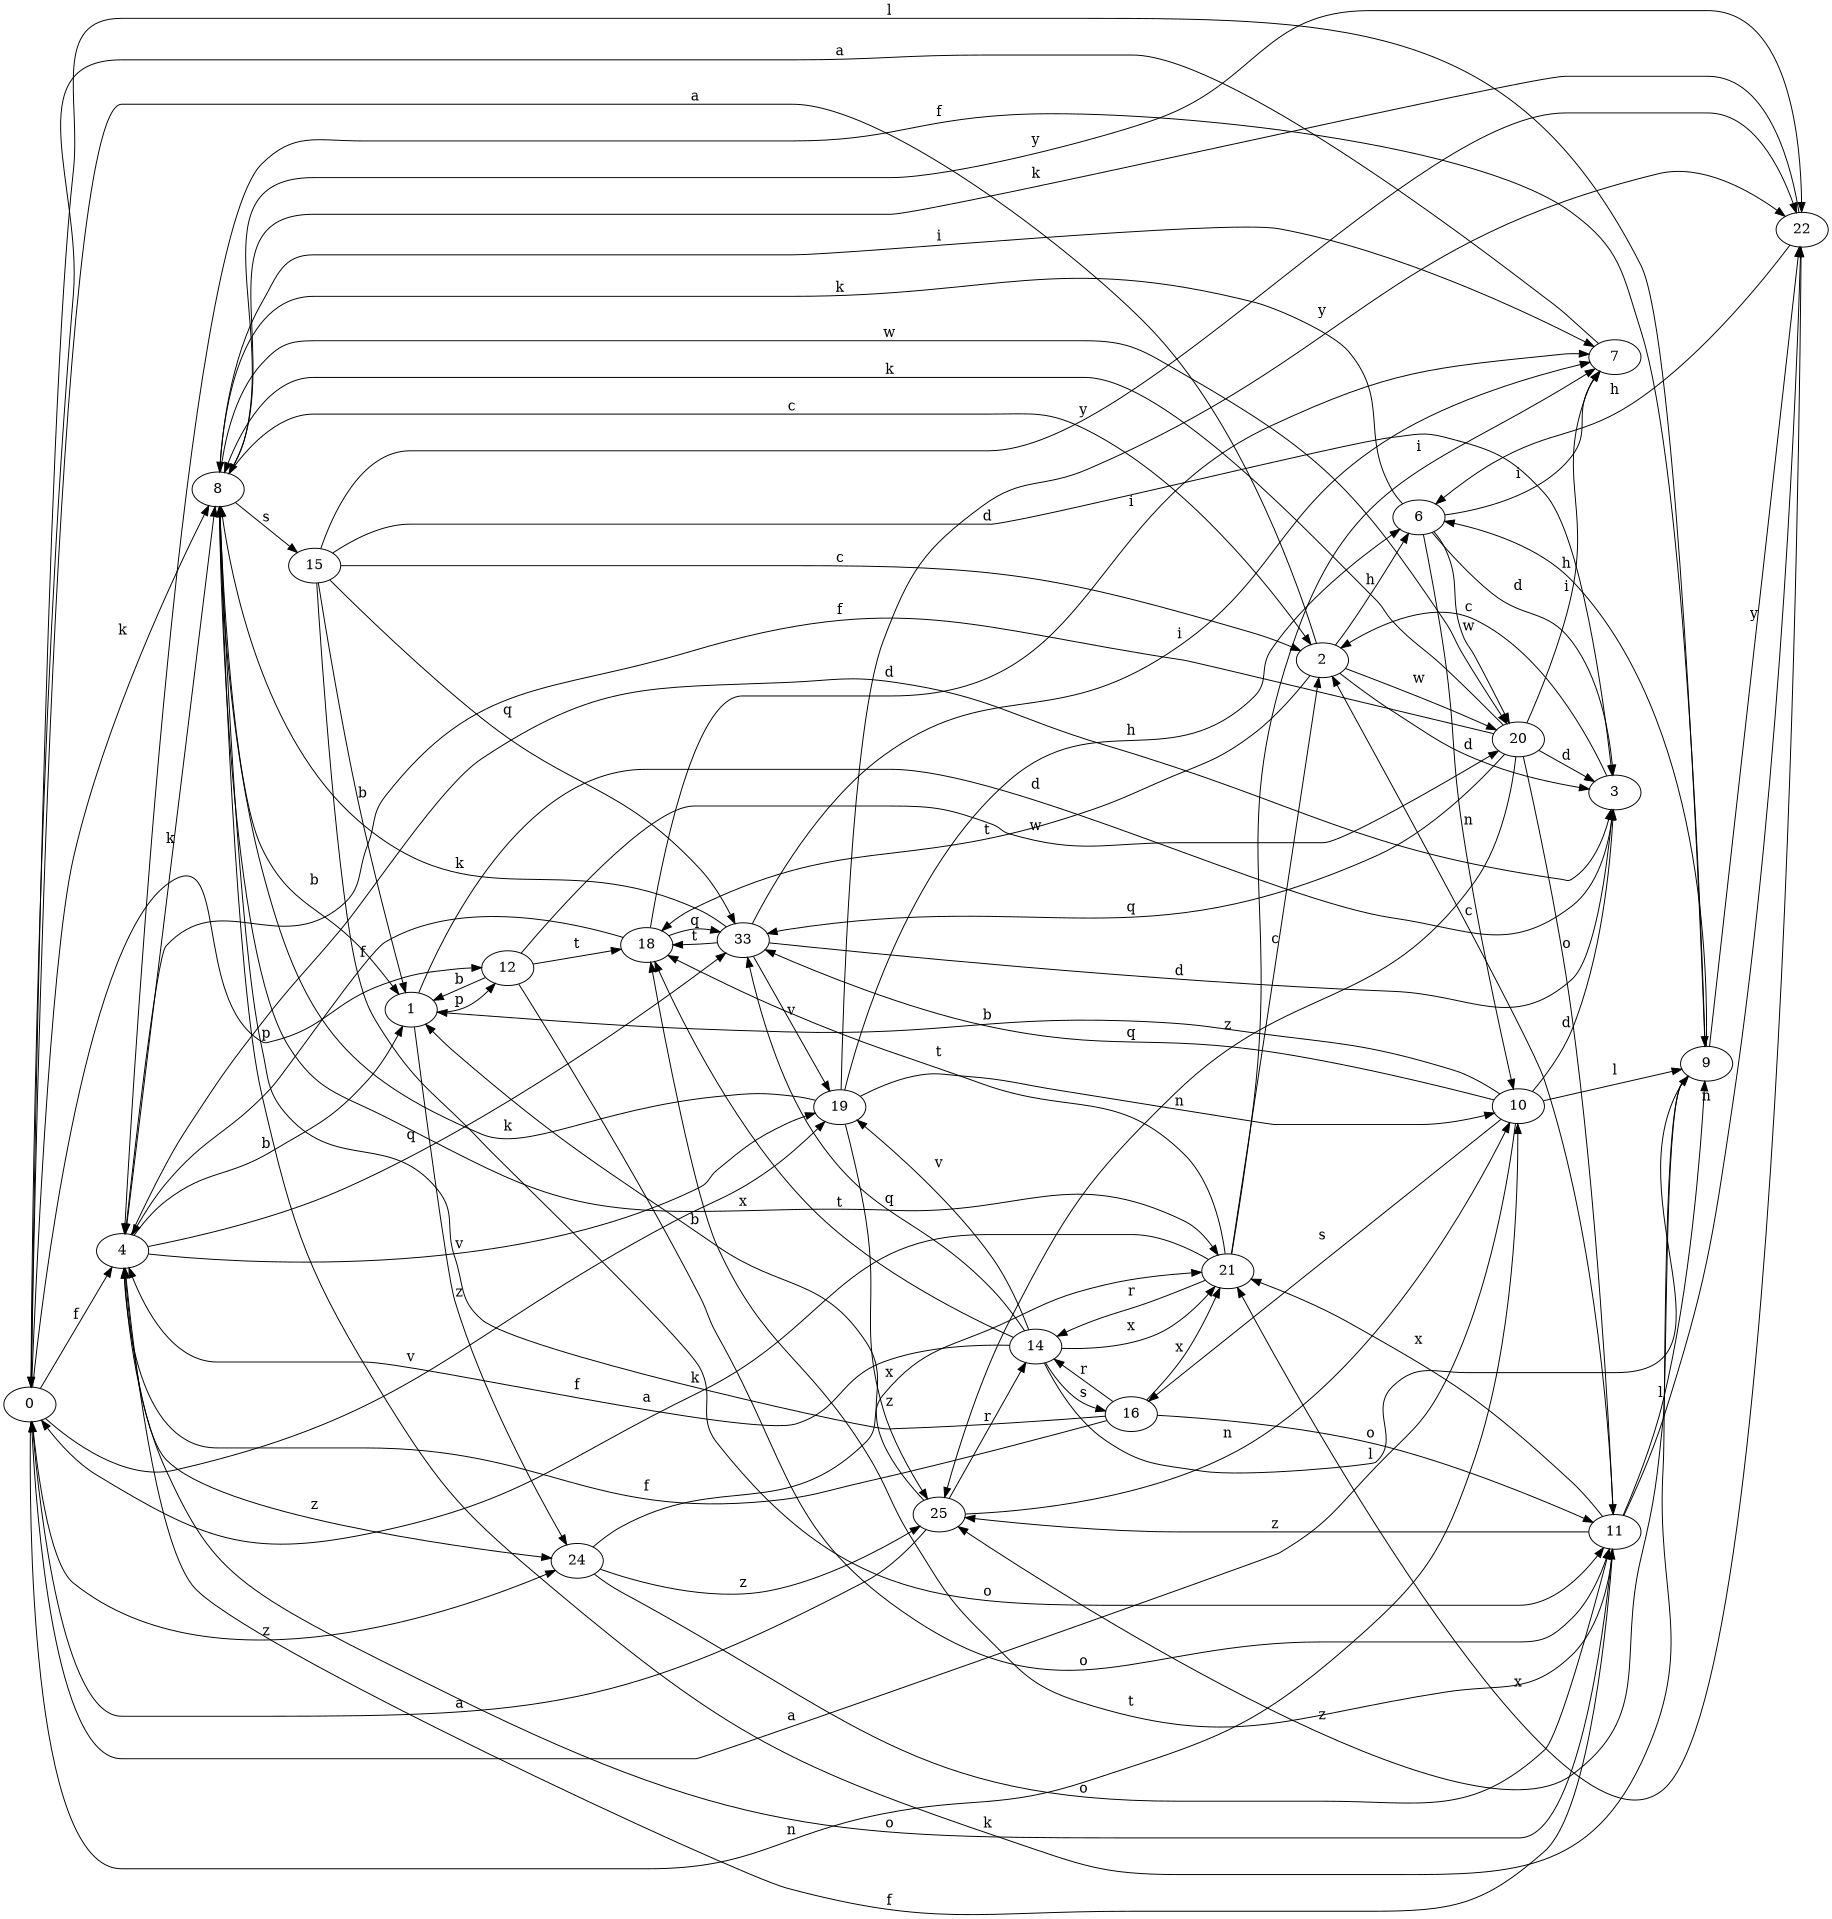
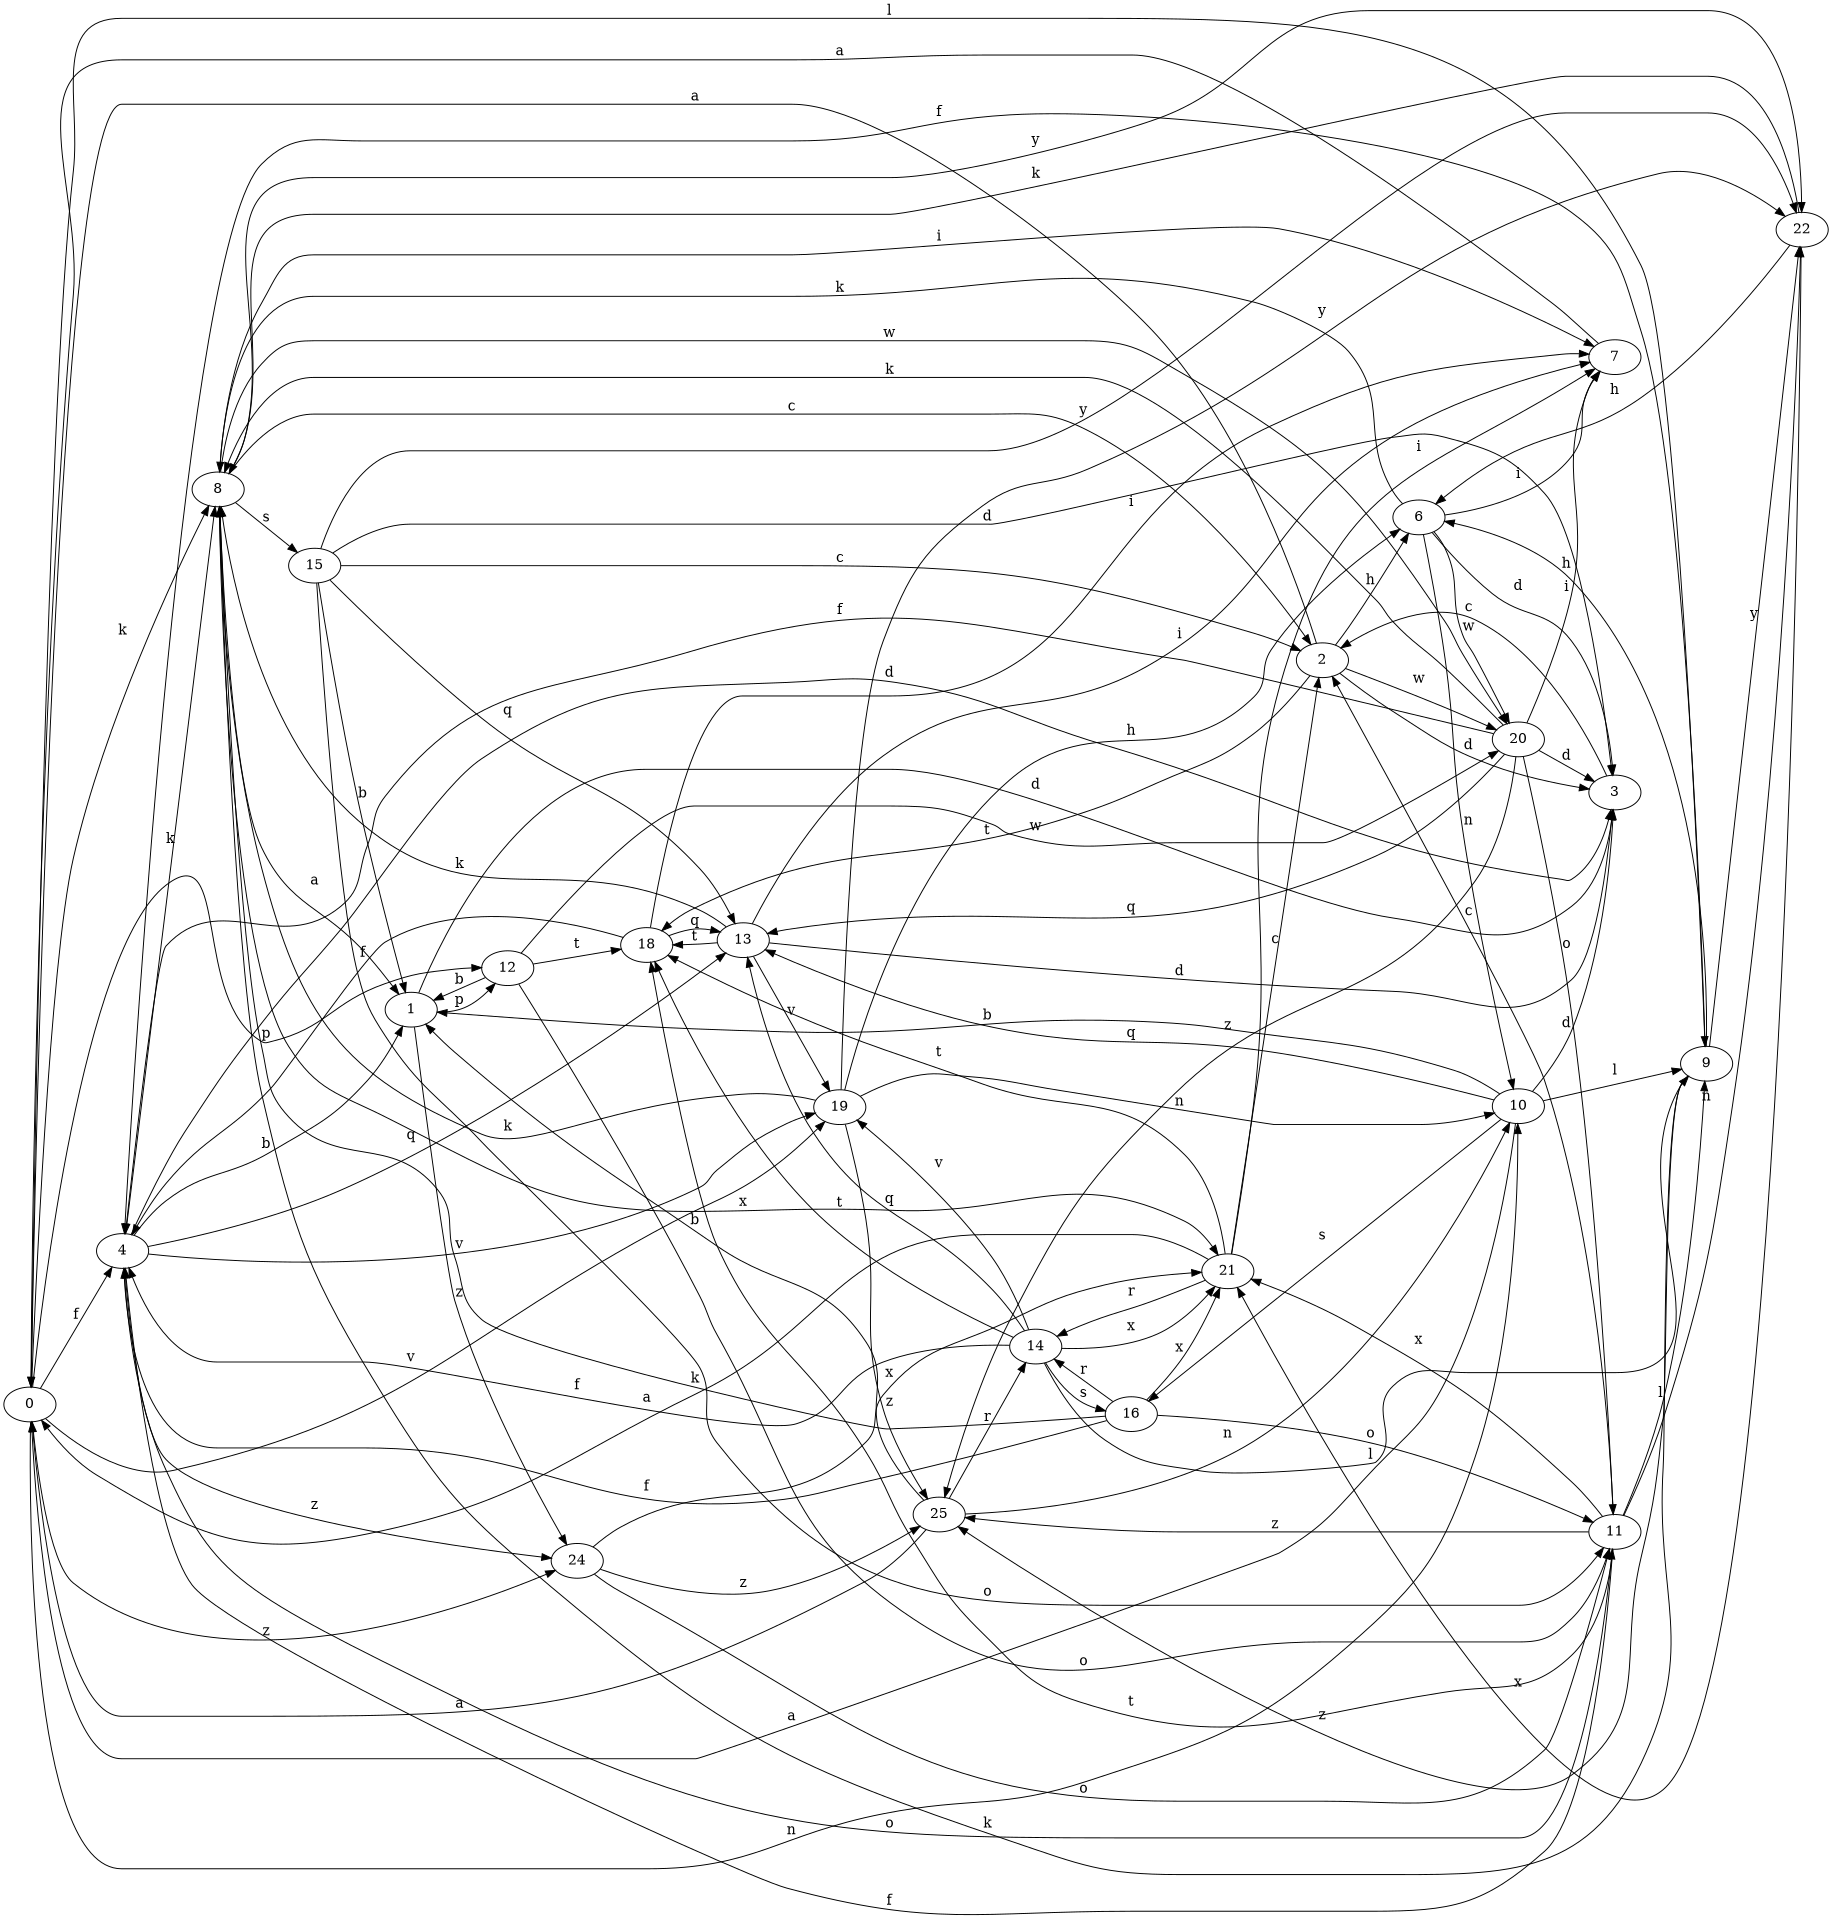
(315, 881) -> (315, 881)
(743, 940) -> (743, 940)
